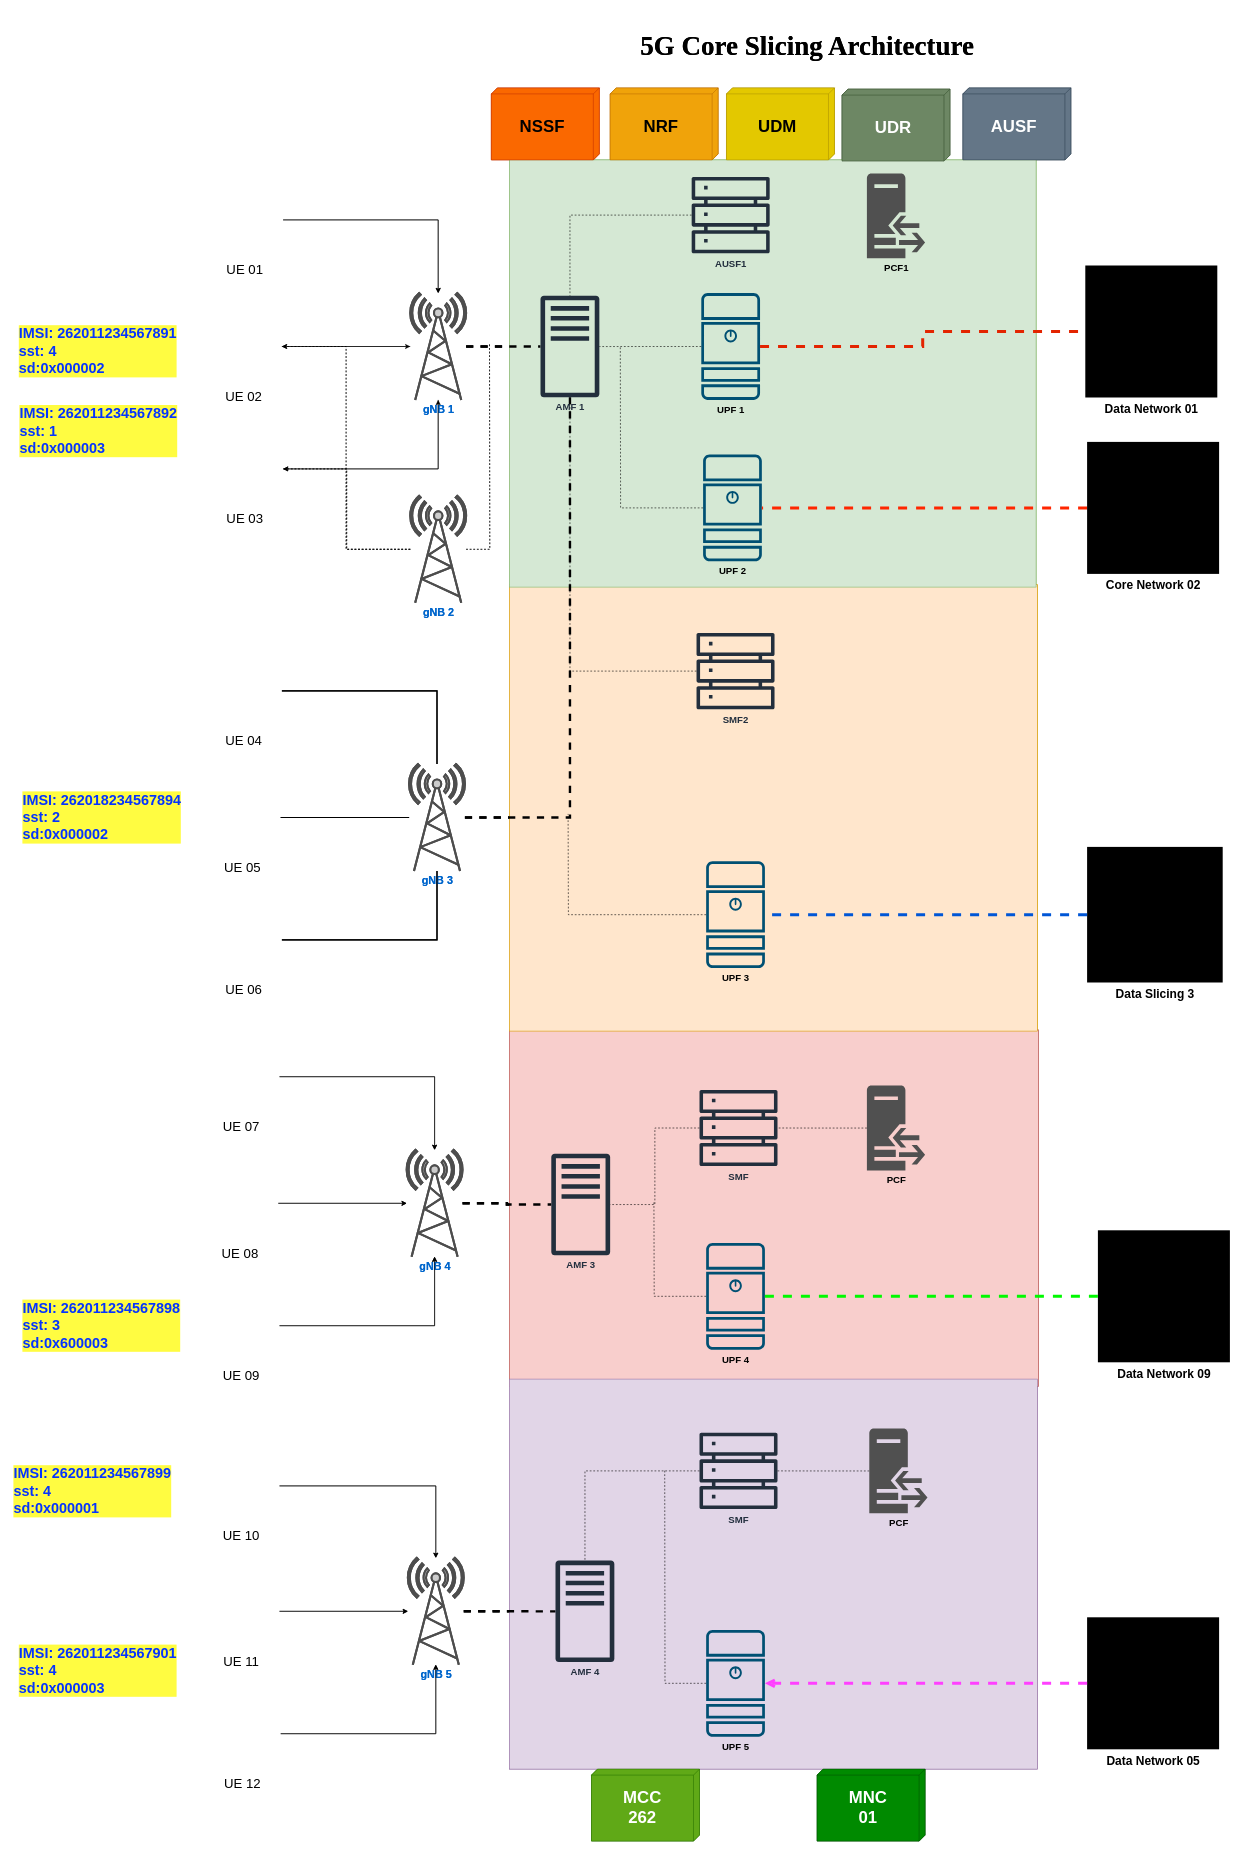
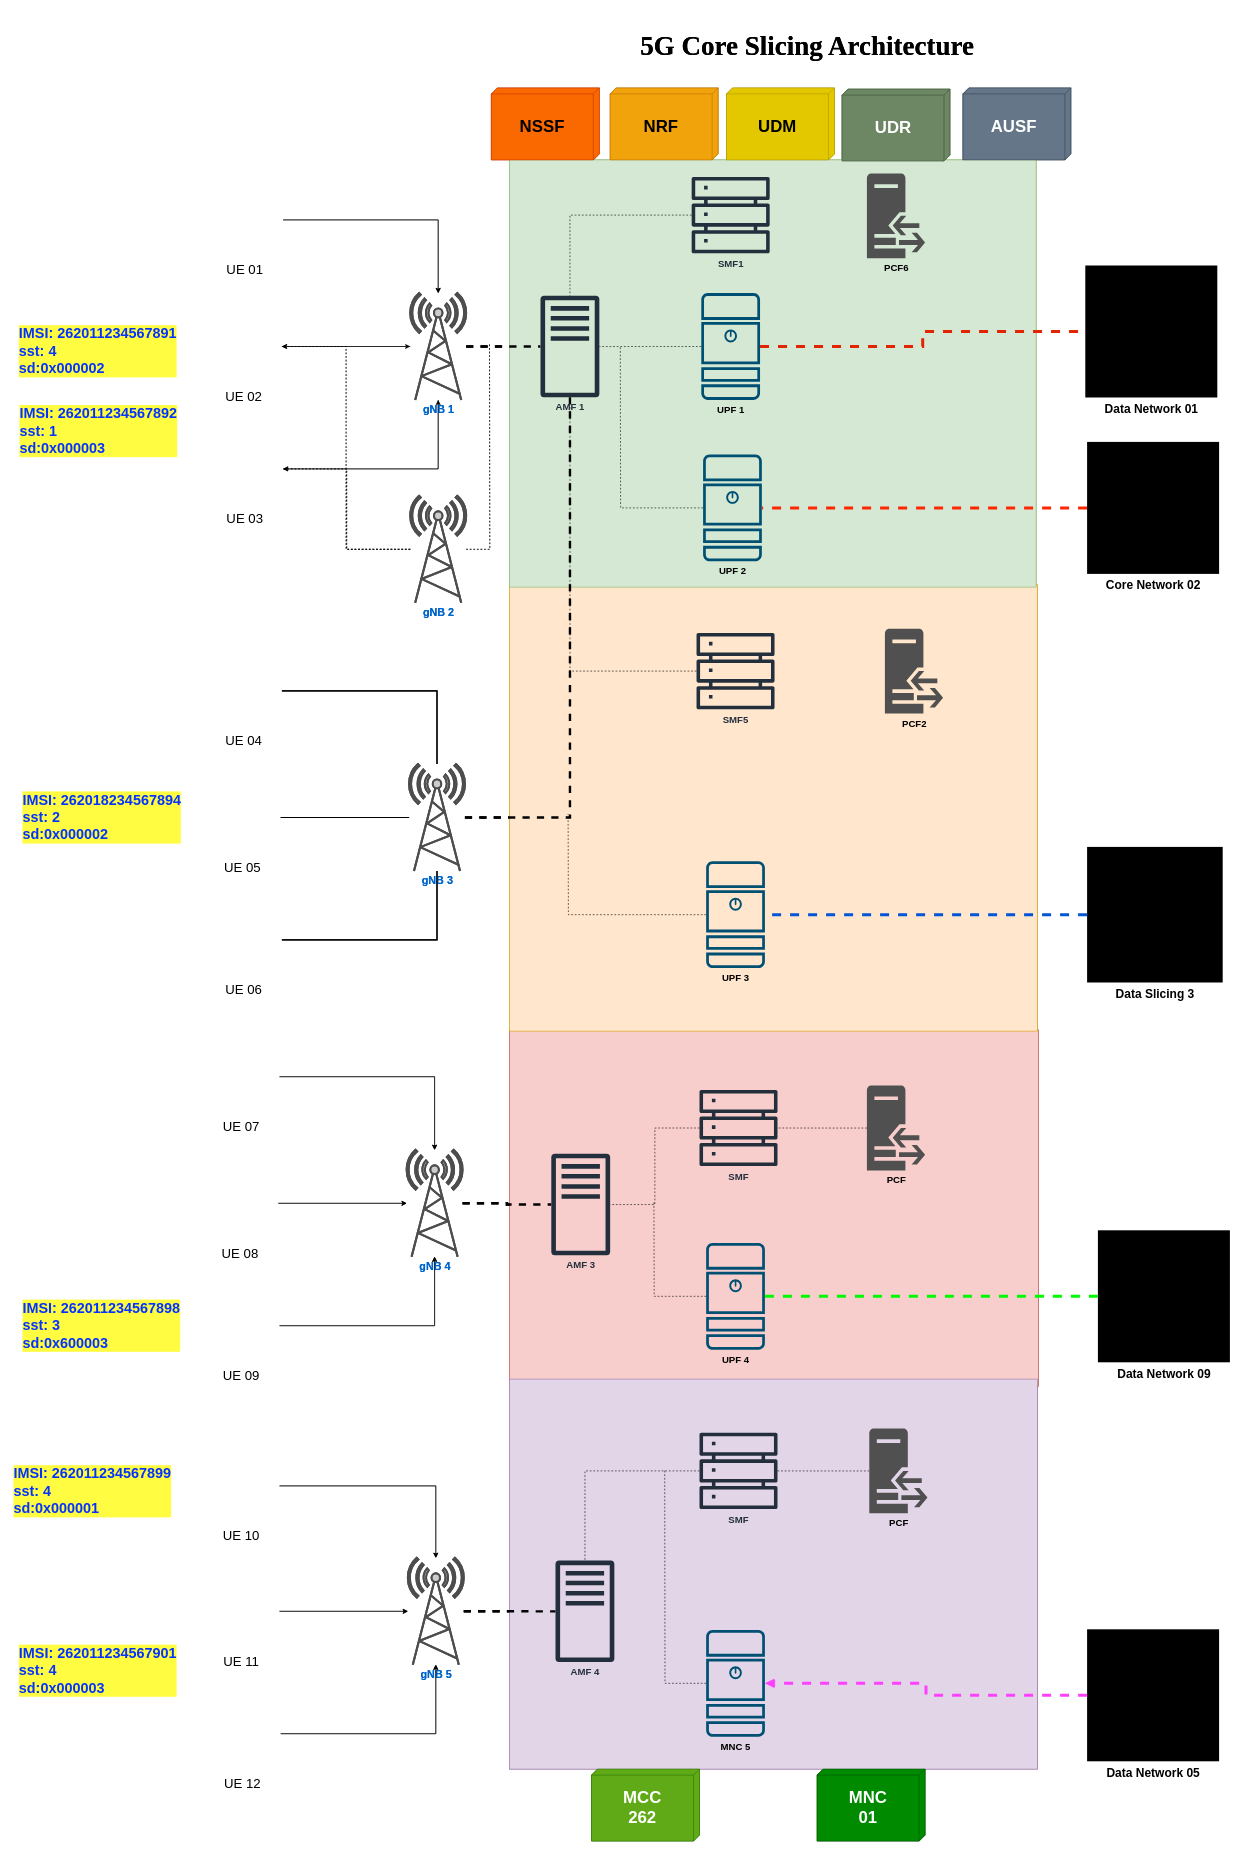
(731, 264) -> (731, 264)
(896, 268) -> (896, 268)
none -> (914, 671)
(736, 720) -> (736, 720)
(1153, 1683) -> (1153, 1695)
(736, 1747) -> (736, 1747)
